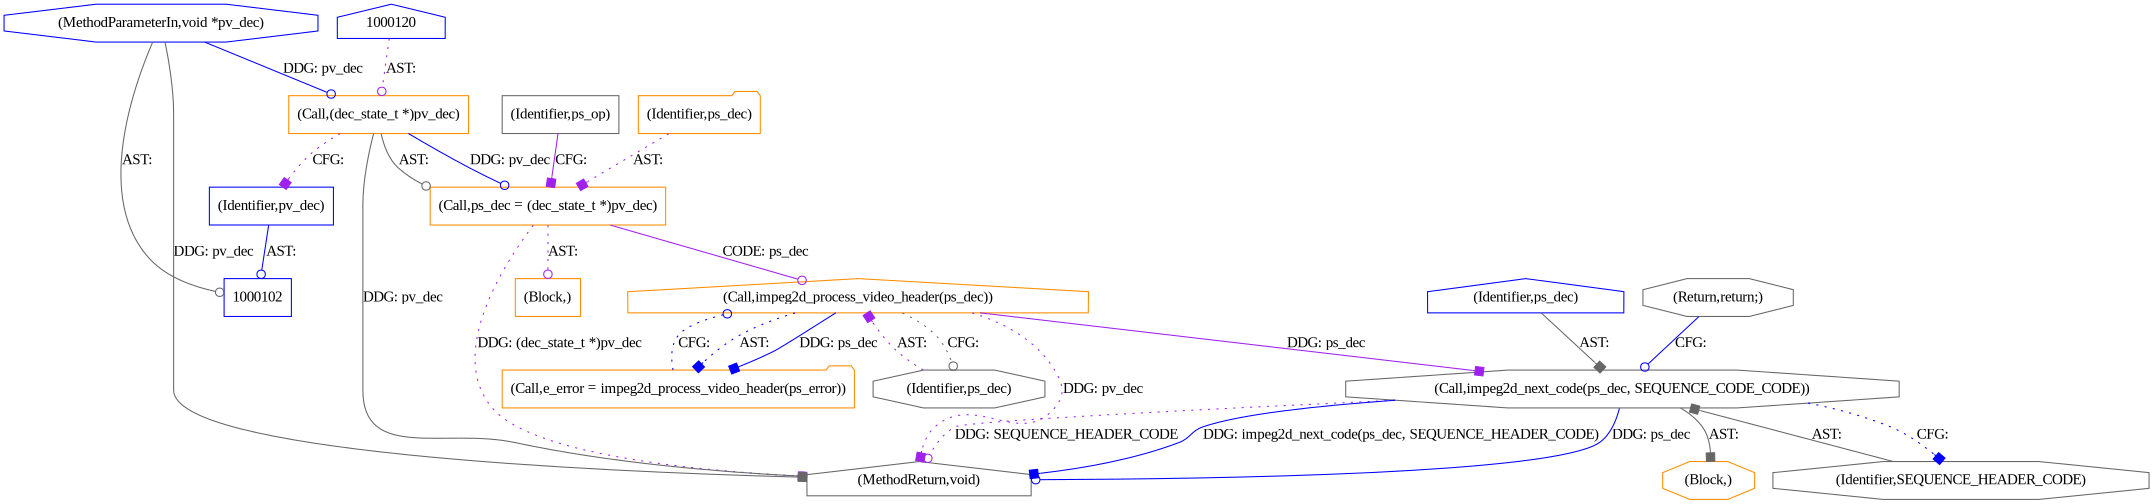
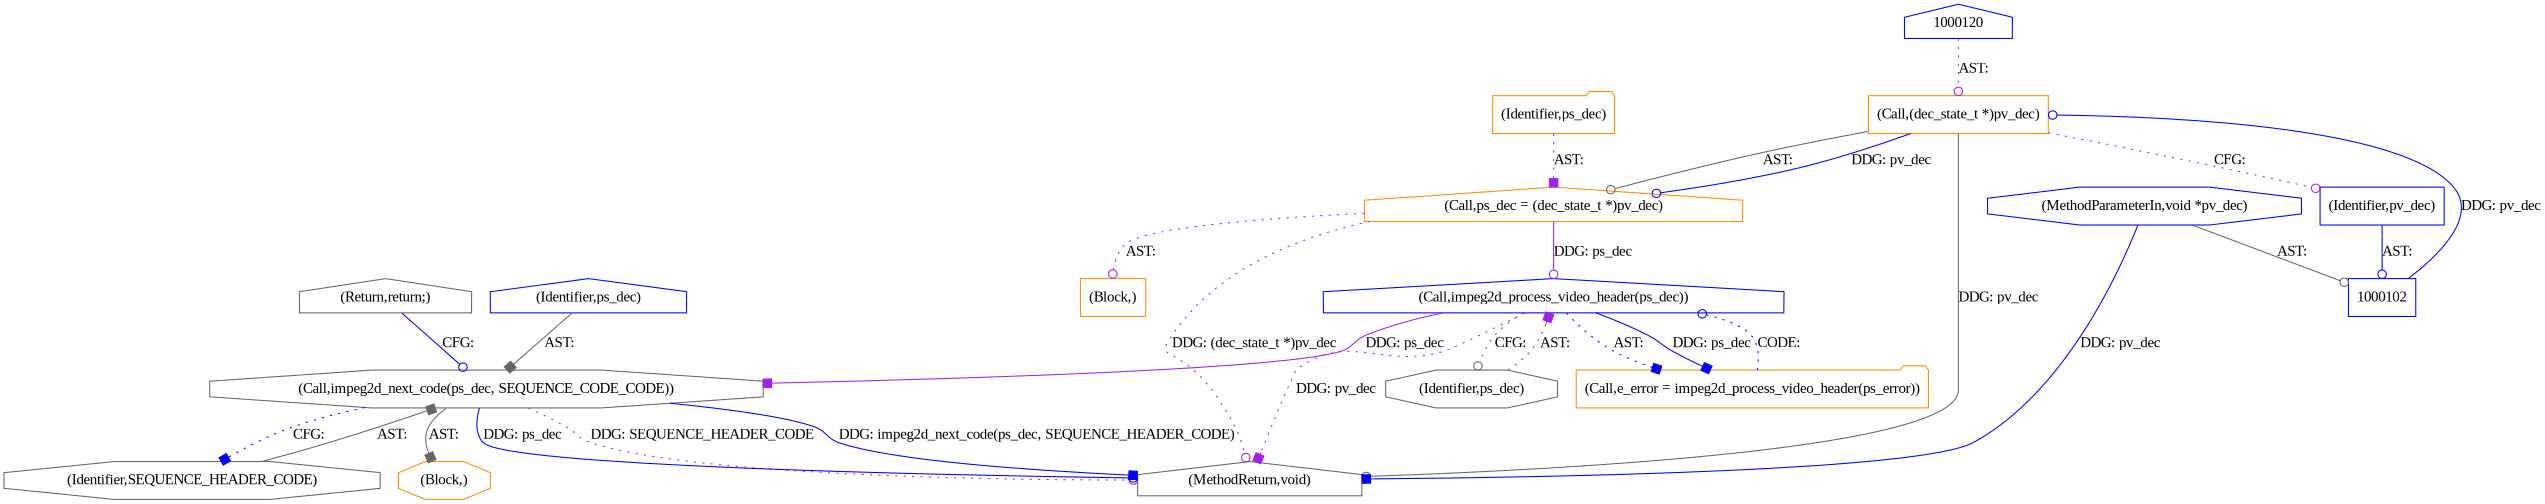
(266, 67) -> (2317, 135)
(561, 115) -> none
(312, 153) -> (2180, 159)
(548, 206) -> (1554, 206)
(766, 252) -> (1593, 252)
(858, 298) -> (1554, 298)
(1718, 298) -> (386, 298)
(696, 343) -> (1781, 343)
(541, 437) -> (1199, 304)
(304, 441) -> (1813, 466)
